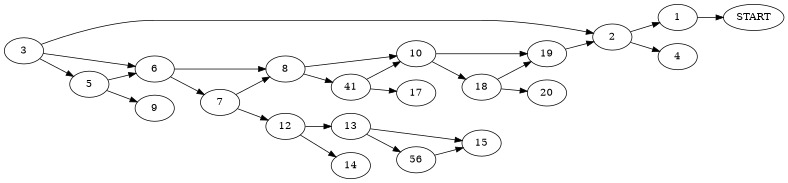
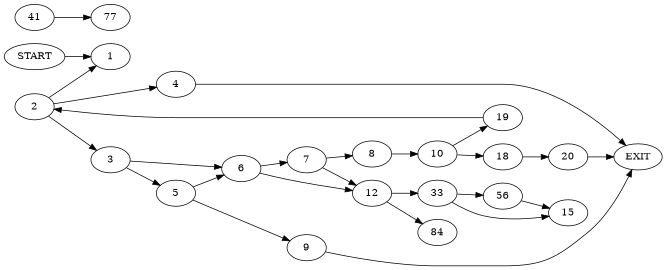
(707, 17) -> (74, 57)
(313, 20) -> (70, 131)
(217, 69) -> (302, 182)
(380, 72) -> none
(511, 72) -> none
(315, 77) -> none
(416, 93) -> (111, 17)
(351, 126) -> (437, 193)
none -> (638, 157)
(351, 166) -> (437, 232)
